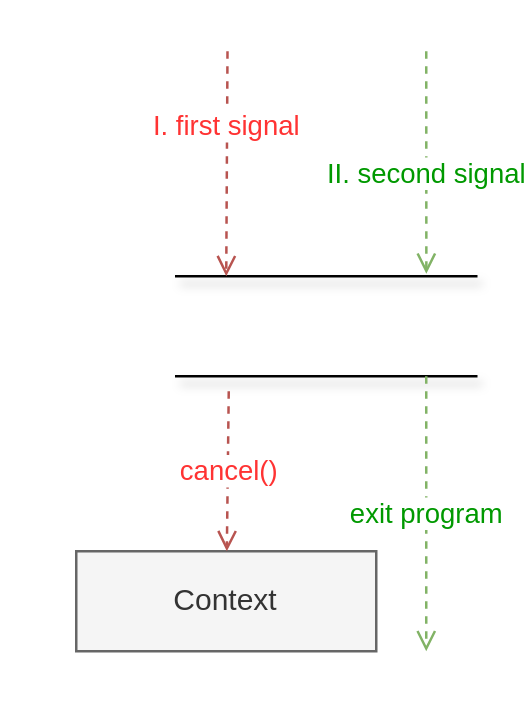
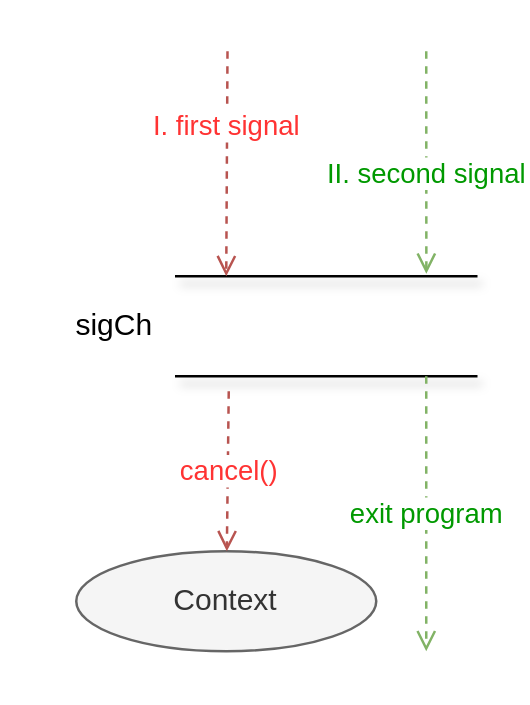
none -> (114, 326)
(226, 601) -> (226, 601)
